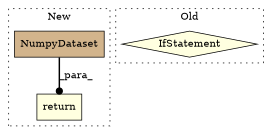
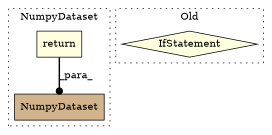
(59, 17) -> (59, 17)
(59, 73) -> (59, 73)
